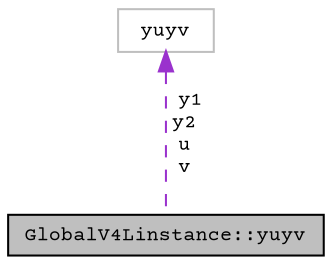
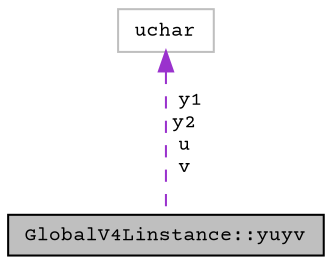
(166, 31) -> (166, 31)
